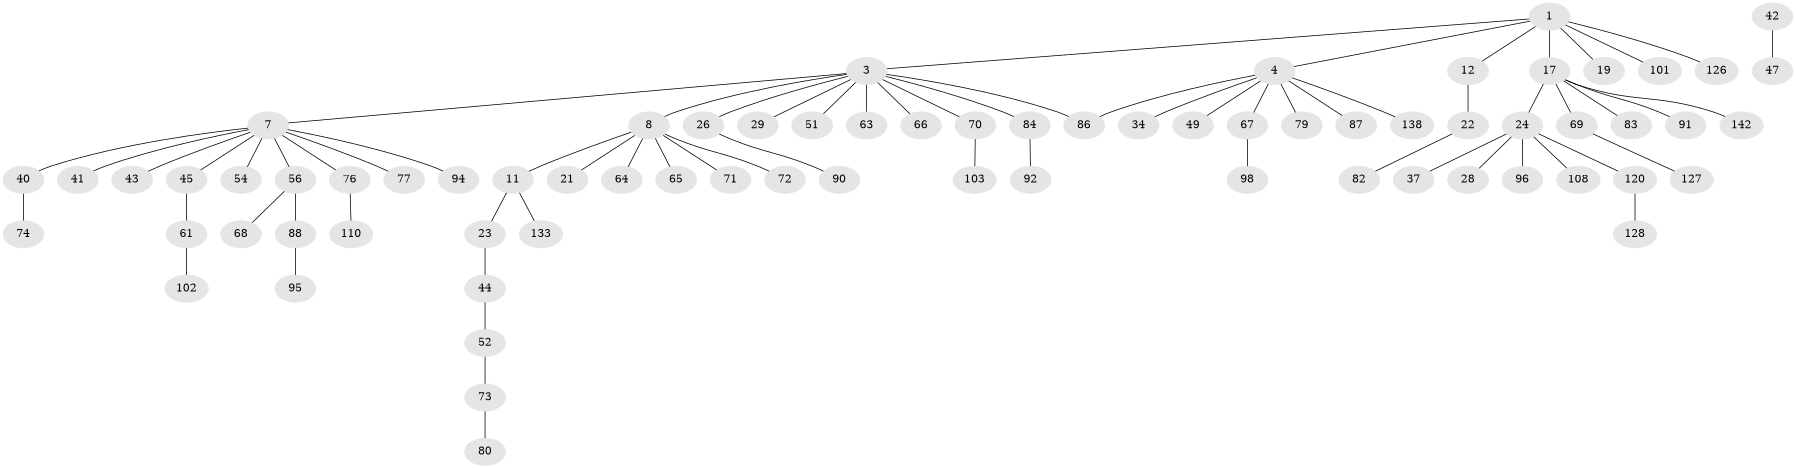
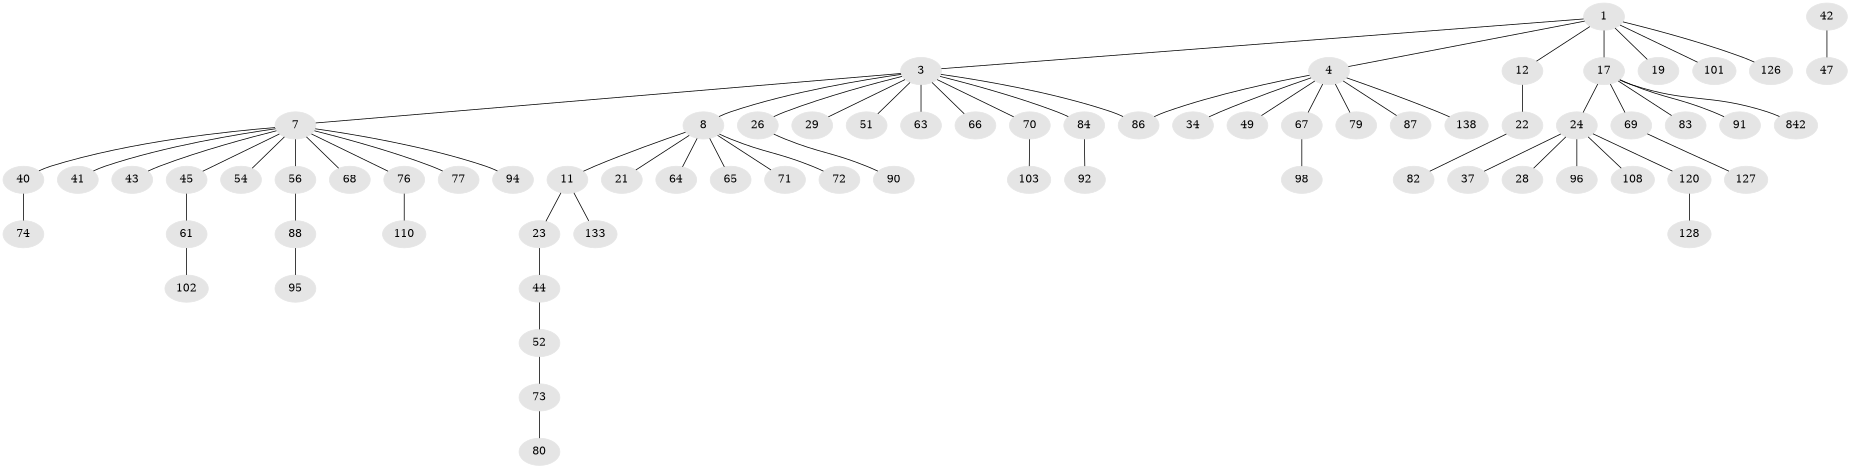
(1742, 125) -> (1796, 125)
(268, 207) -> (323, 153)
